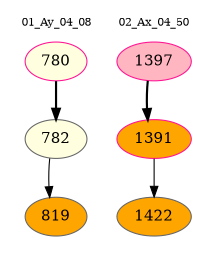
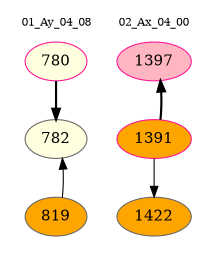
(154, 23) -> (154, 23)
(147, 95) -> (161, 106)
(49, 172) -> (63, 183)
